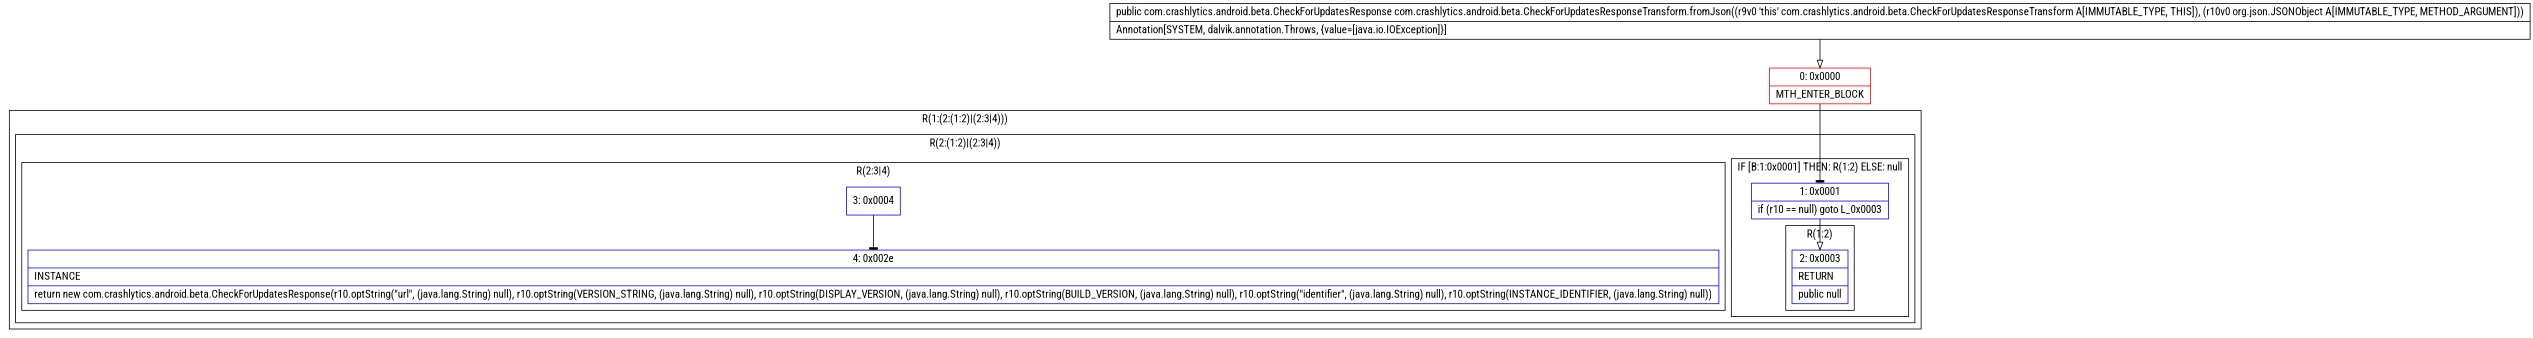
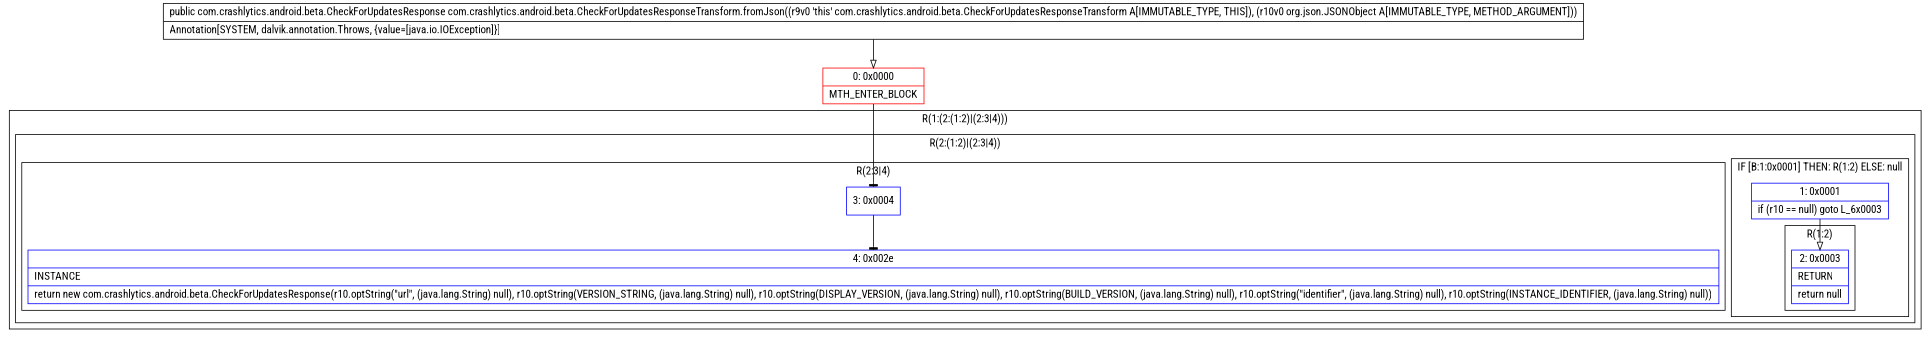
(1820, 141) -> (873, 143)
(1820, 210) -> (1820, 210)
(1820, 294) -> (1820, 294)
